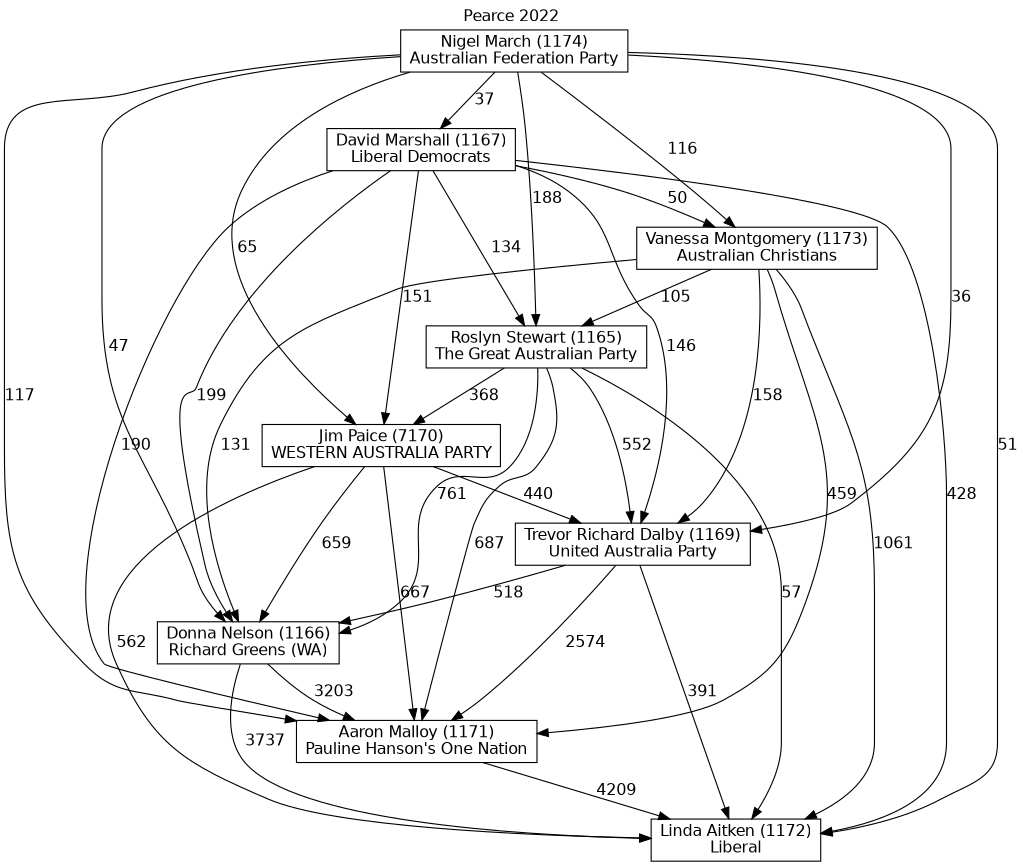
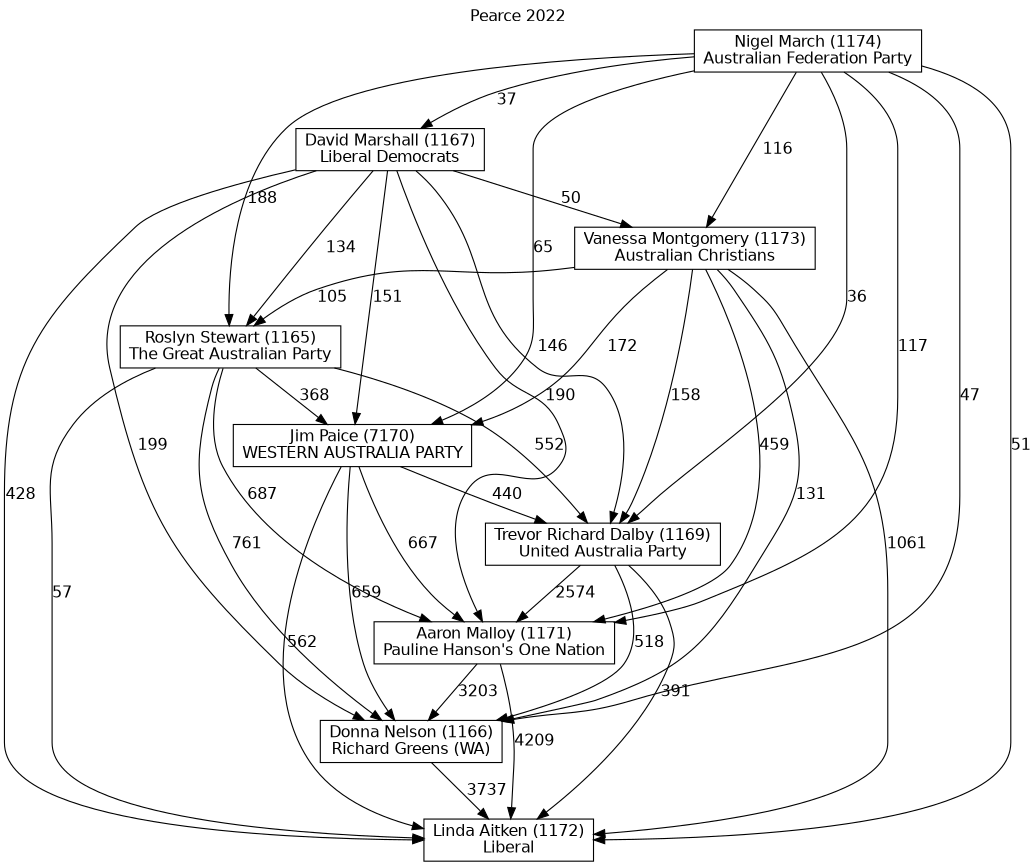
none -> (582, 356)
(303, 694) -> (456, 688)
